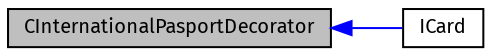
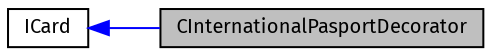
(377, 28) -> (135, 28)
